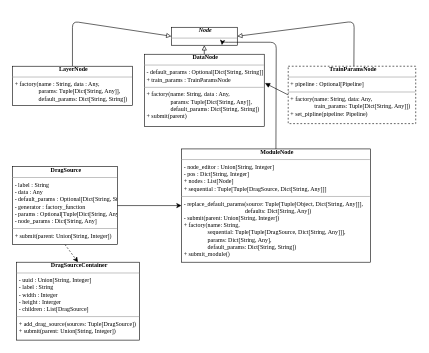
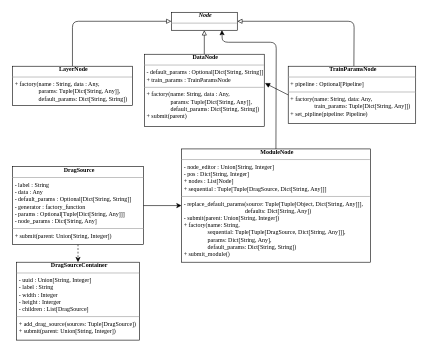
(204, 36) -> (204, 21)
(352, 95) -> (352, 95)
(65, 206) -> (78, 206)
